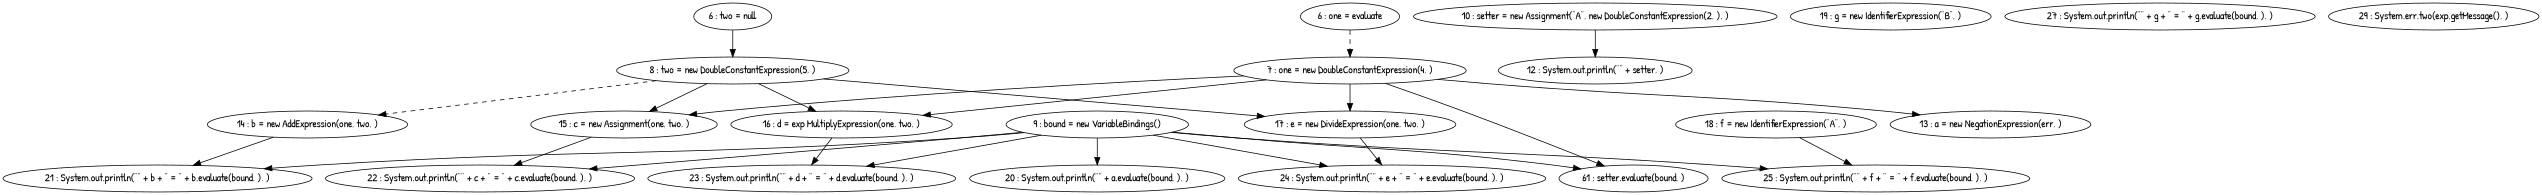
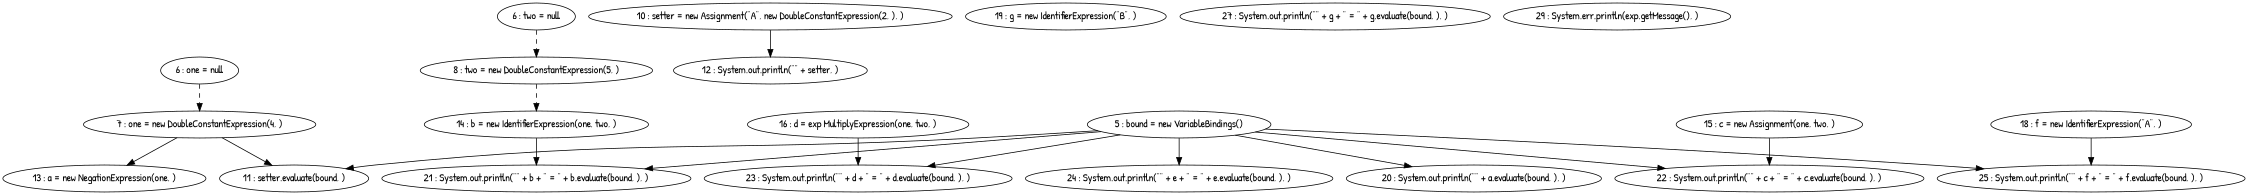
(1350, 16) -> (200, 70)
(2434, 16) -> (1617, 16)
(733, 40) -> (536, 40)
(1011, 89) -> none
(682, 96) -> none
(784, 96) -> none
(1098, 97) -> none
(308, 124) -> (536, 124)
(1097, 124) -> (1179, 124)
(1350, 124) -> none
(1990, 124) -> (104, 178)
(1634, 178) -> (294, 178)
